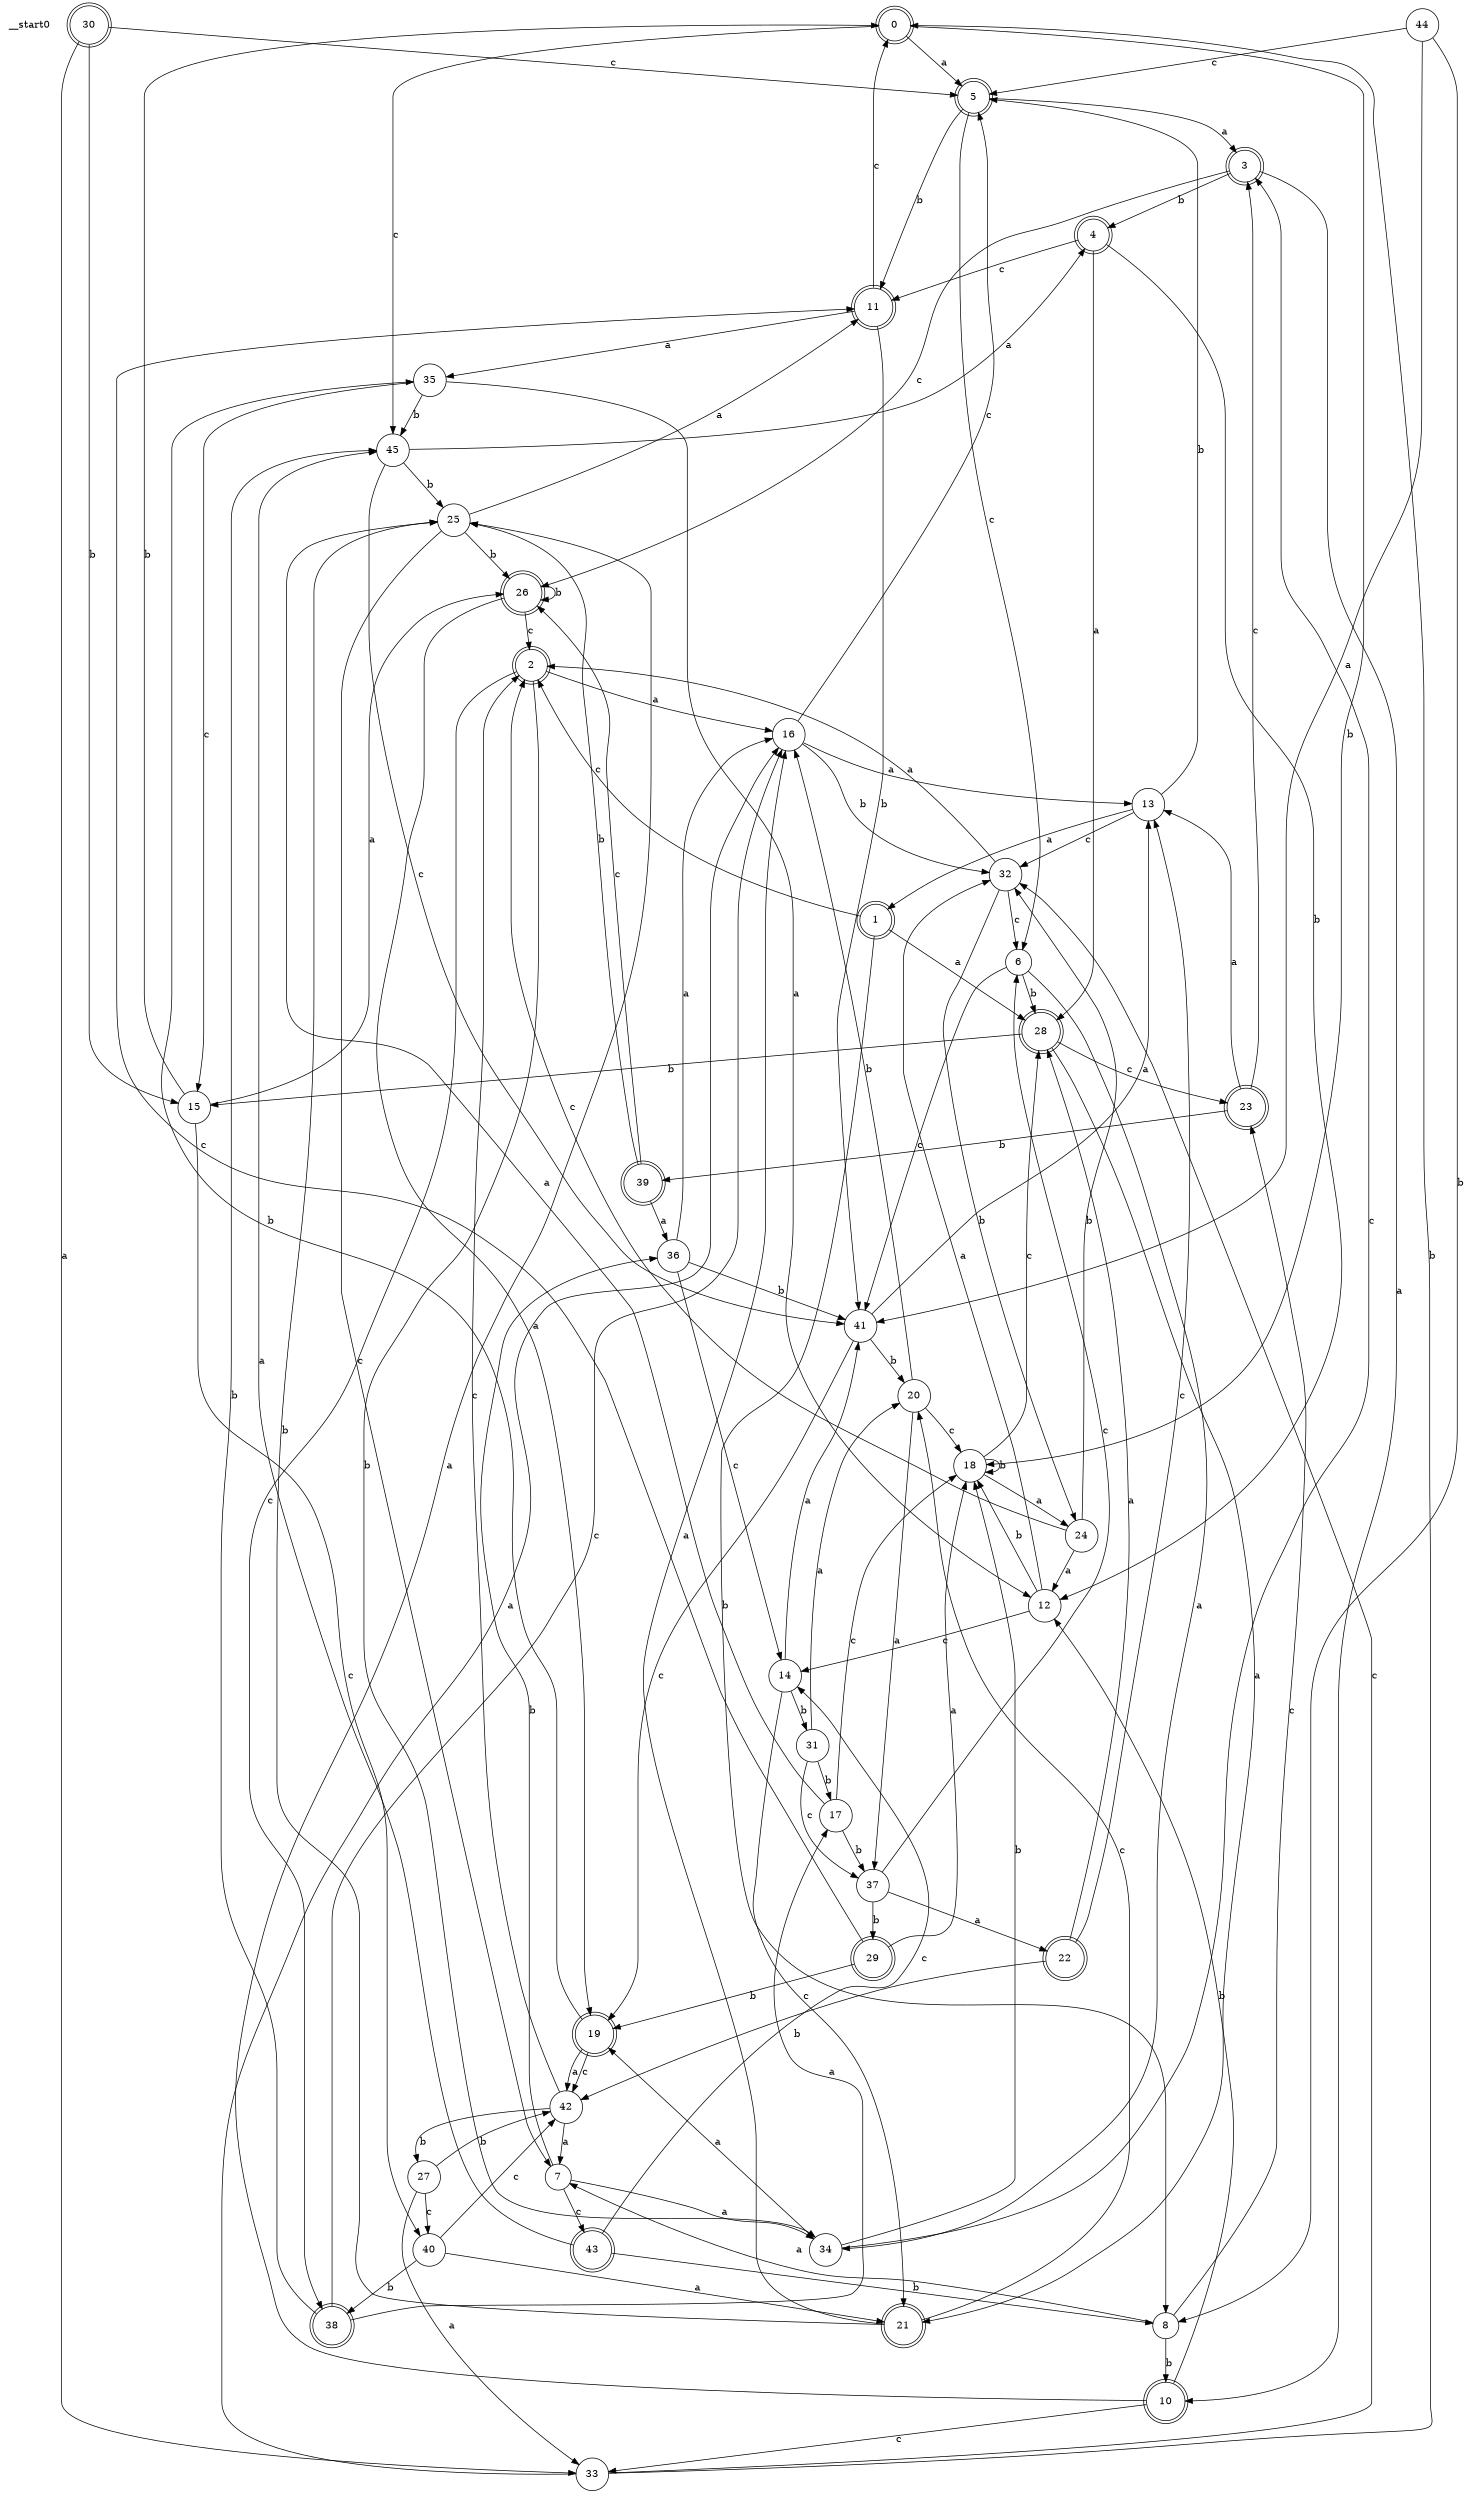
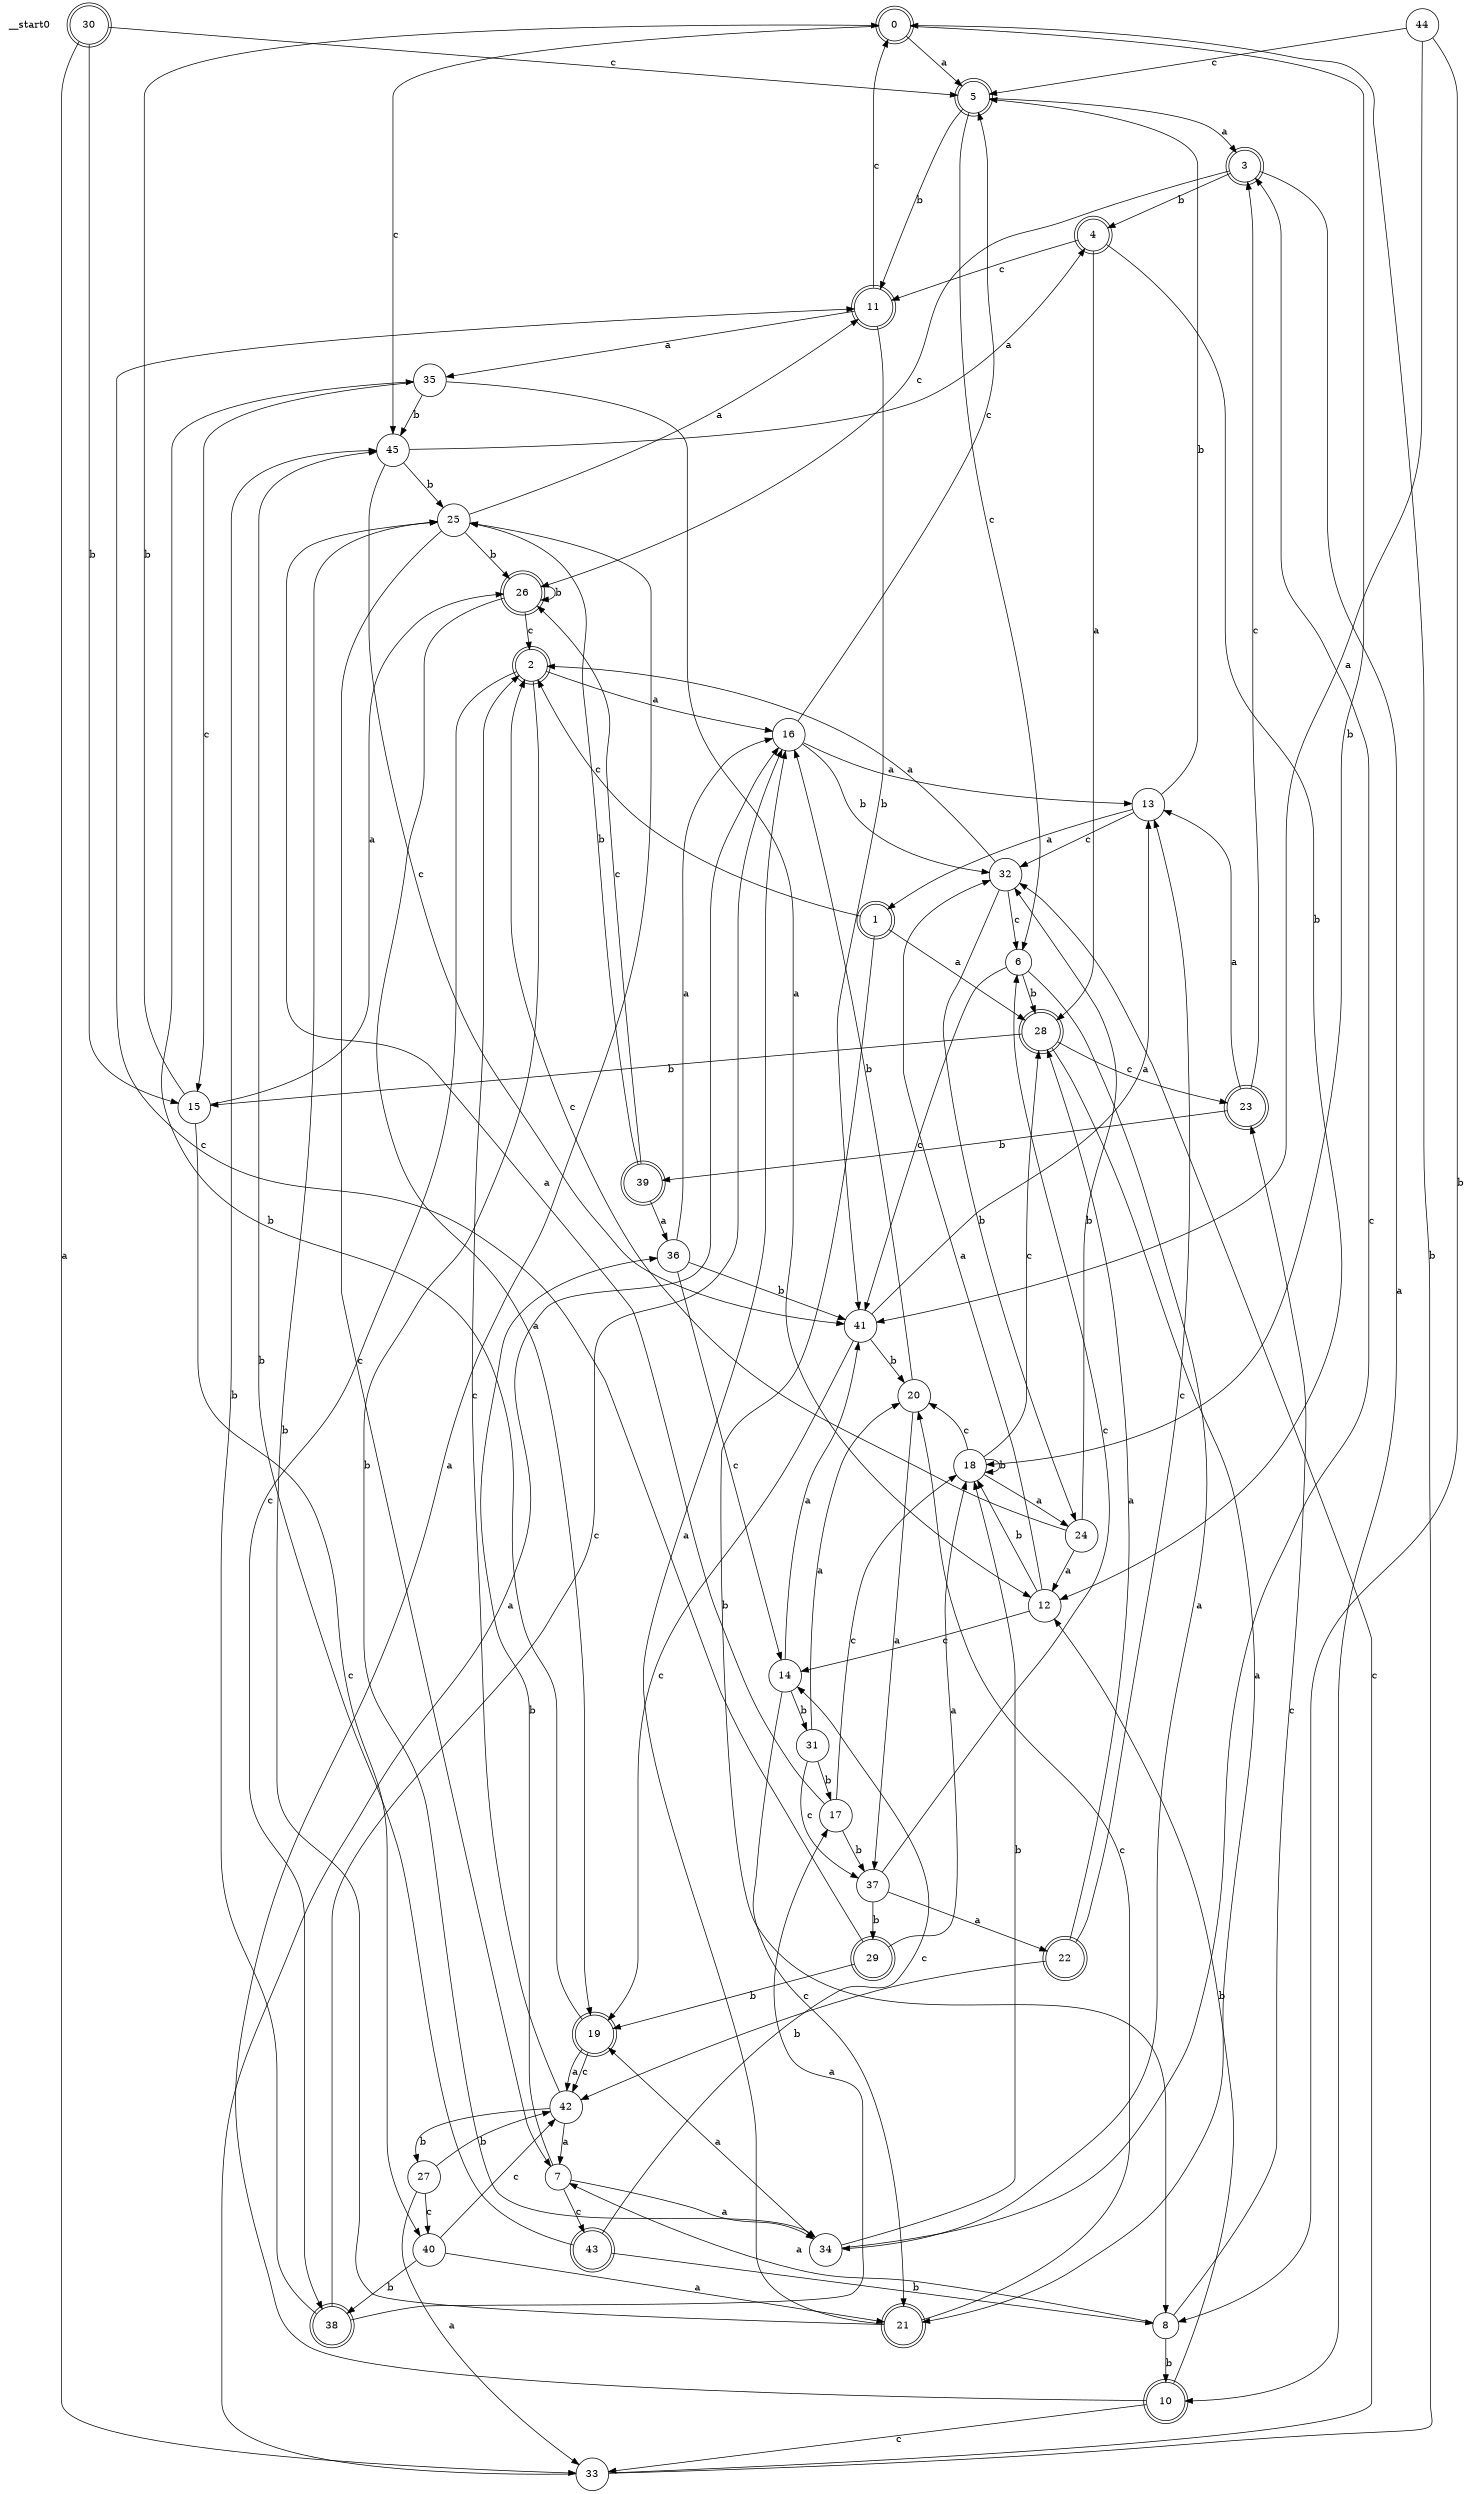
(262, 1361) -> (262, 1361)
(942, 1426) -> (957, 1424)
